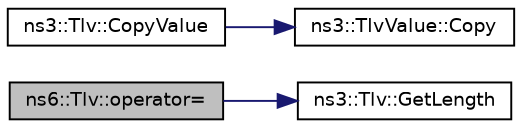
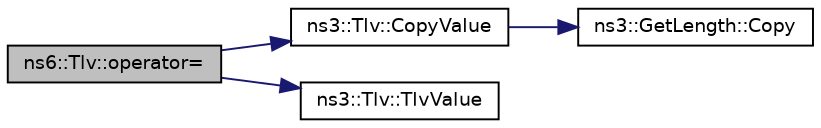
(405, 27) -> (696, 27)
none -> (246, 47)
(405, 101) -> (400, 101)
